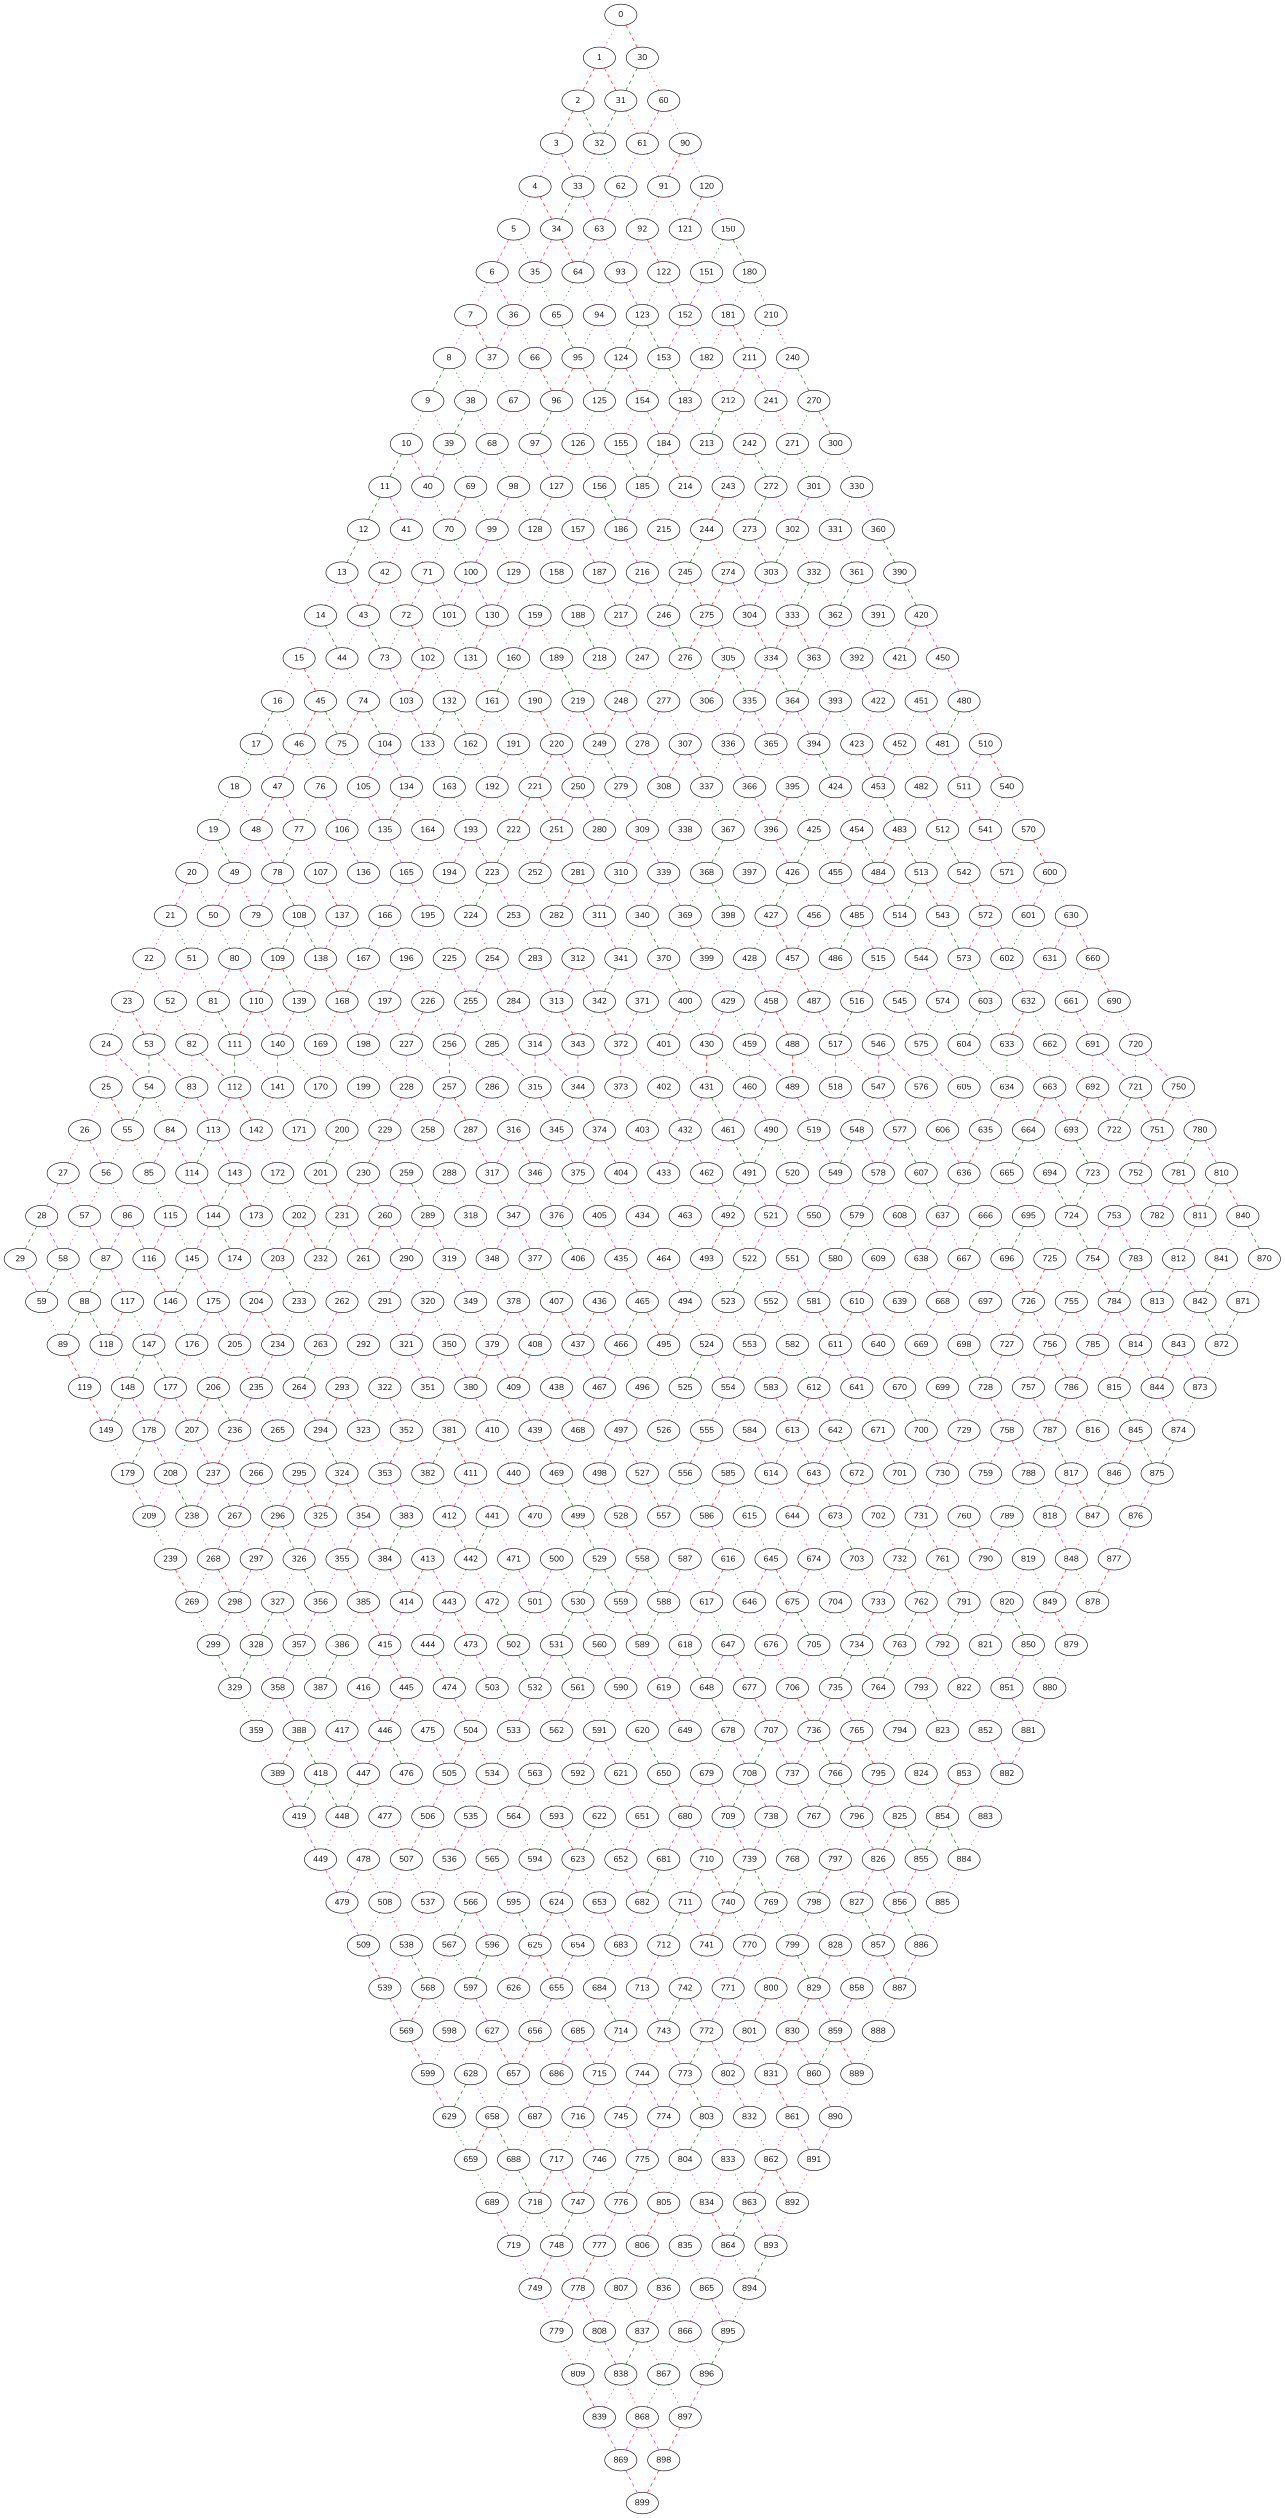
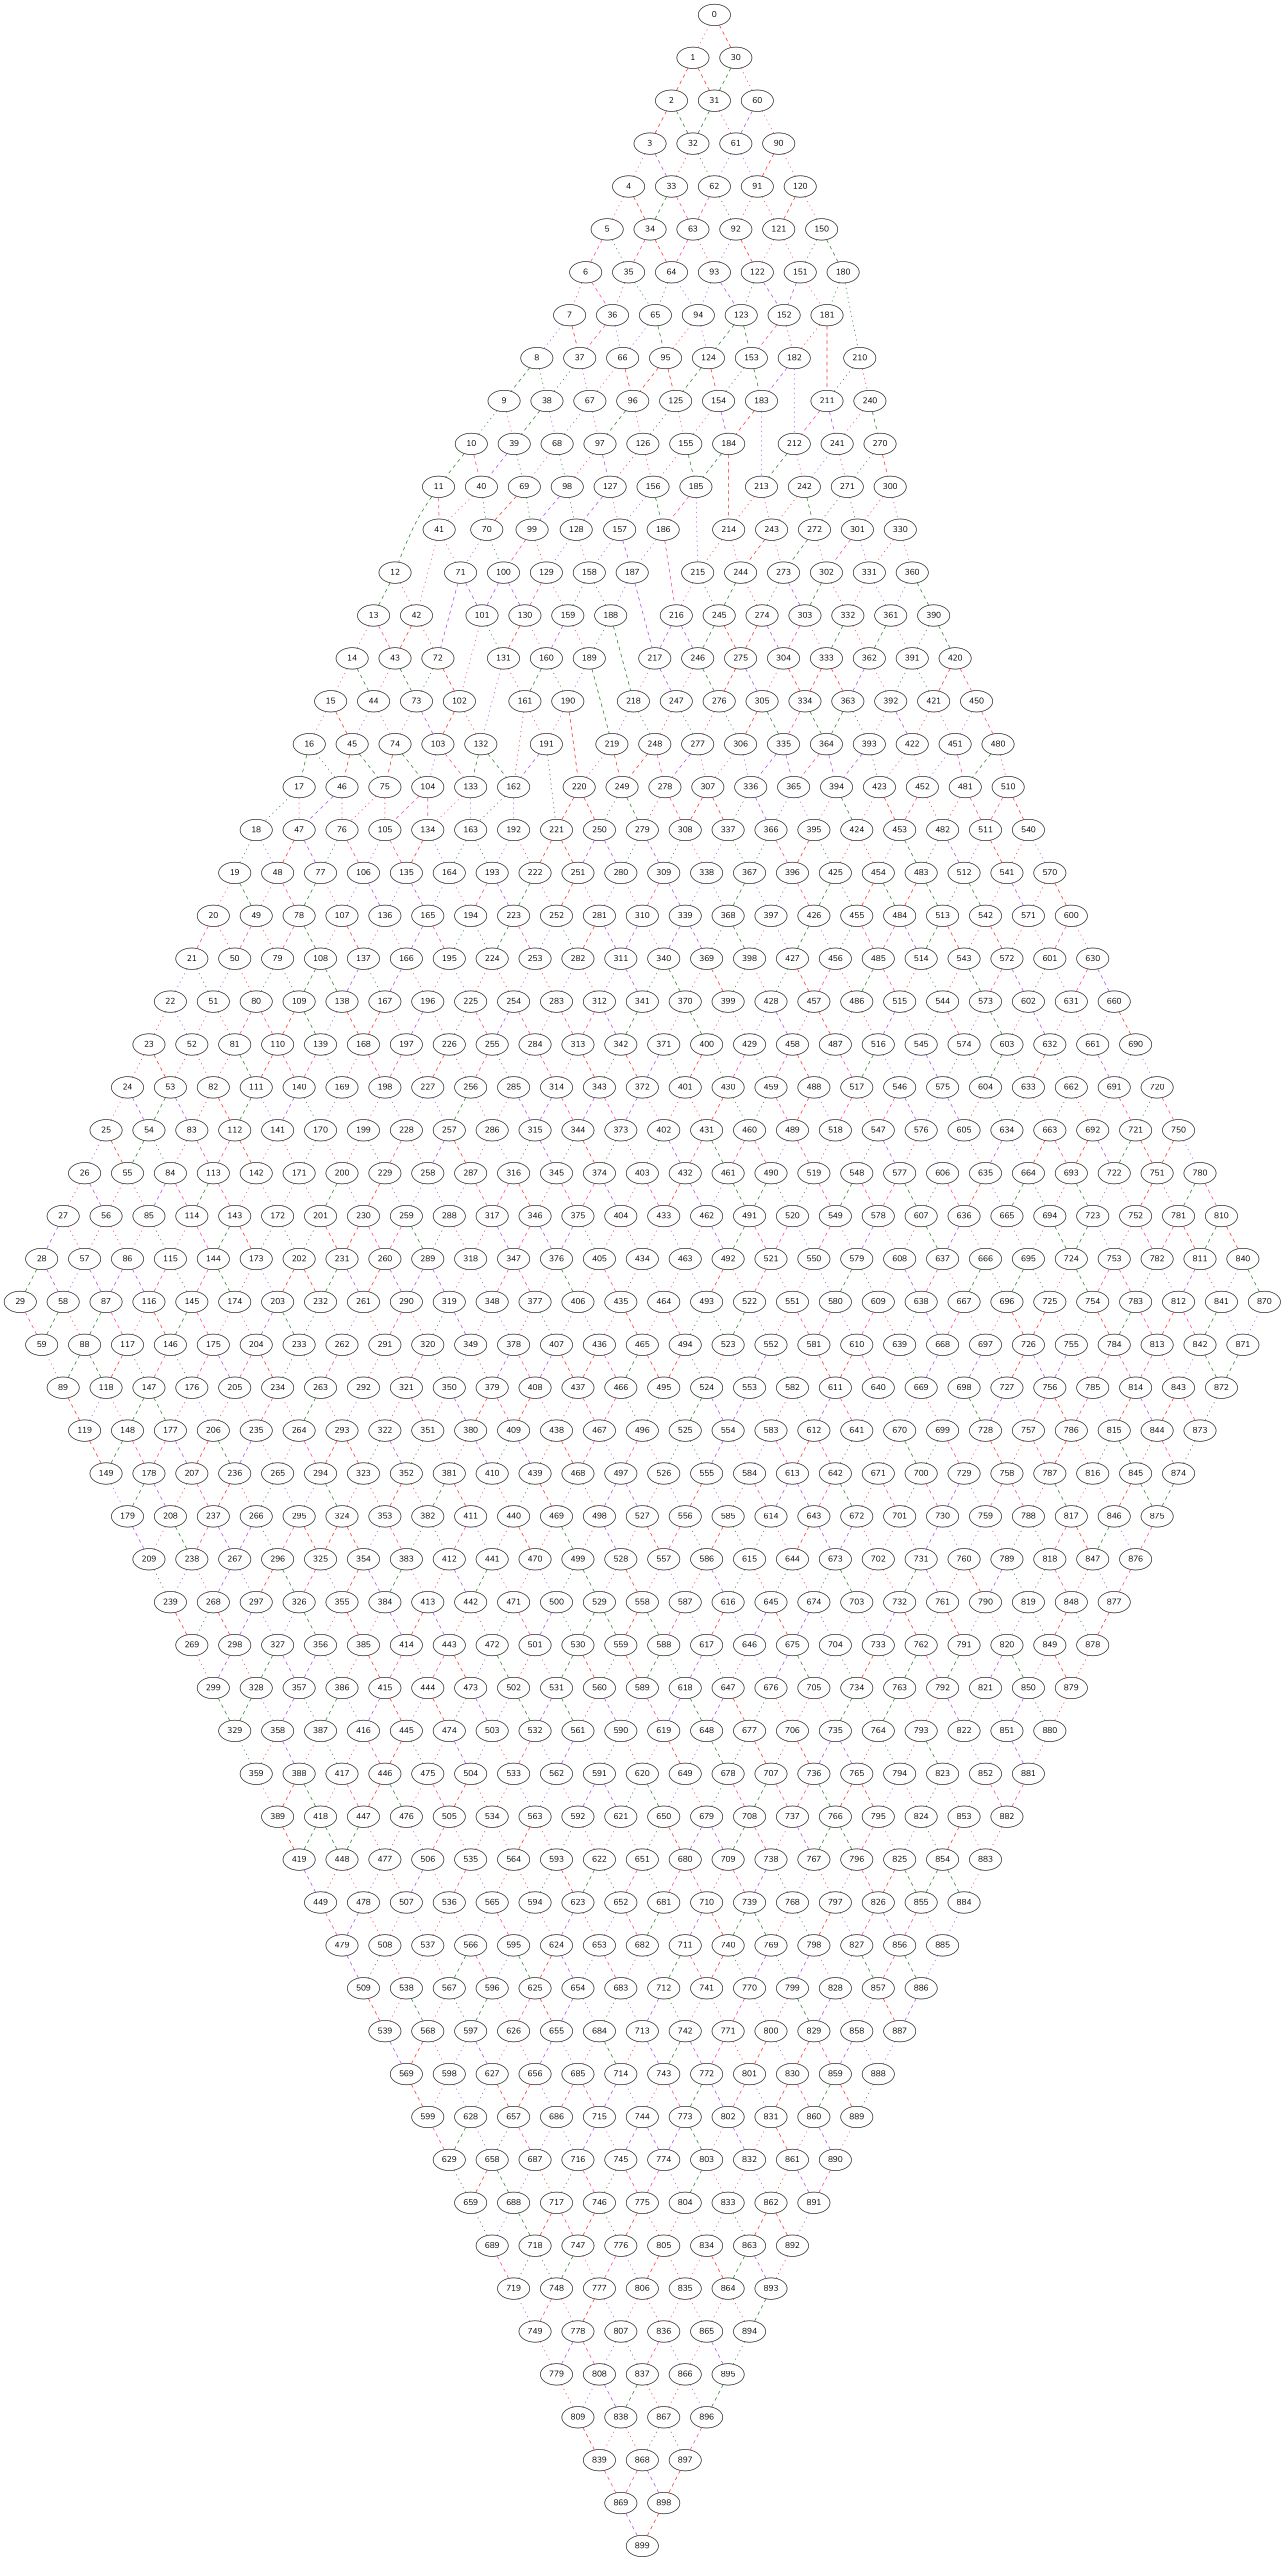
(503, 766) -> (530, 766)
none -> (610, 1109)
